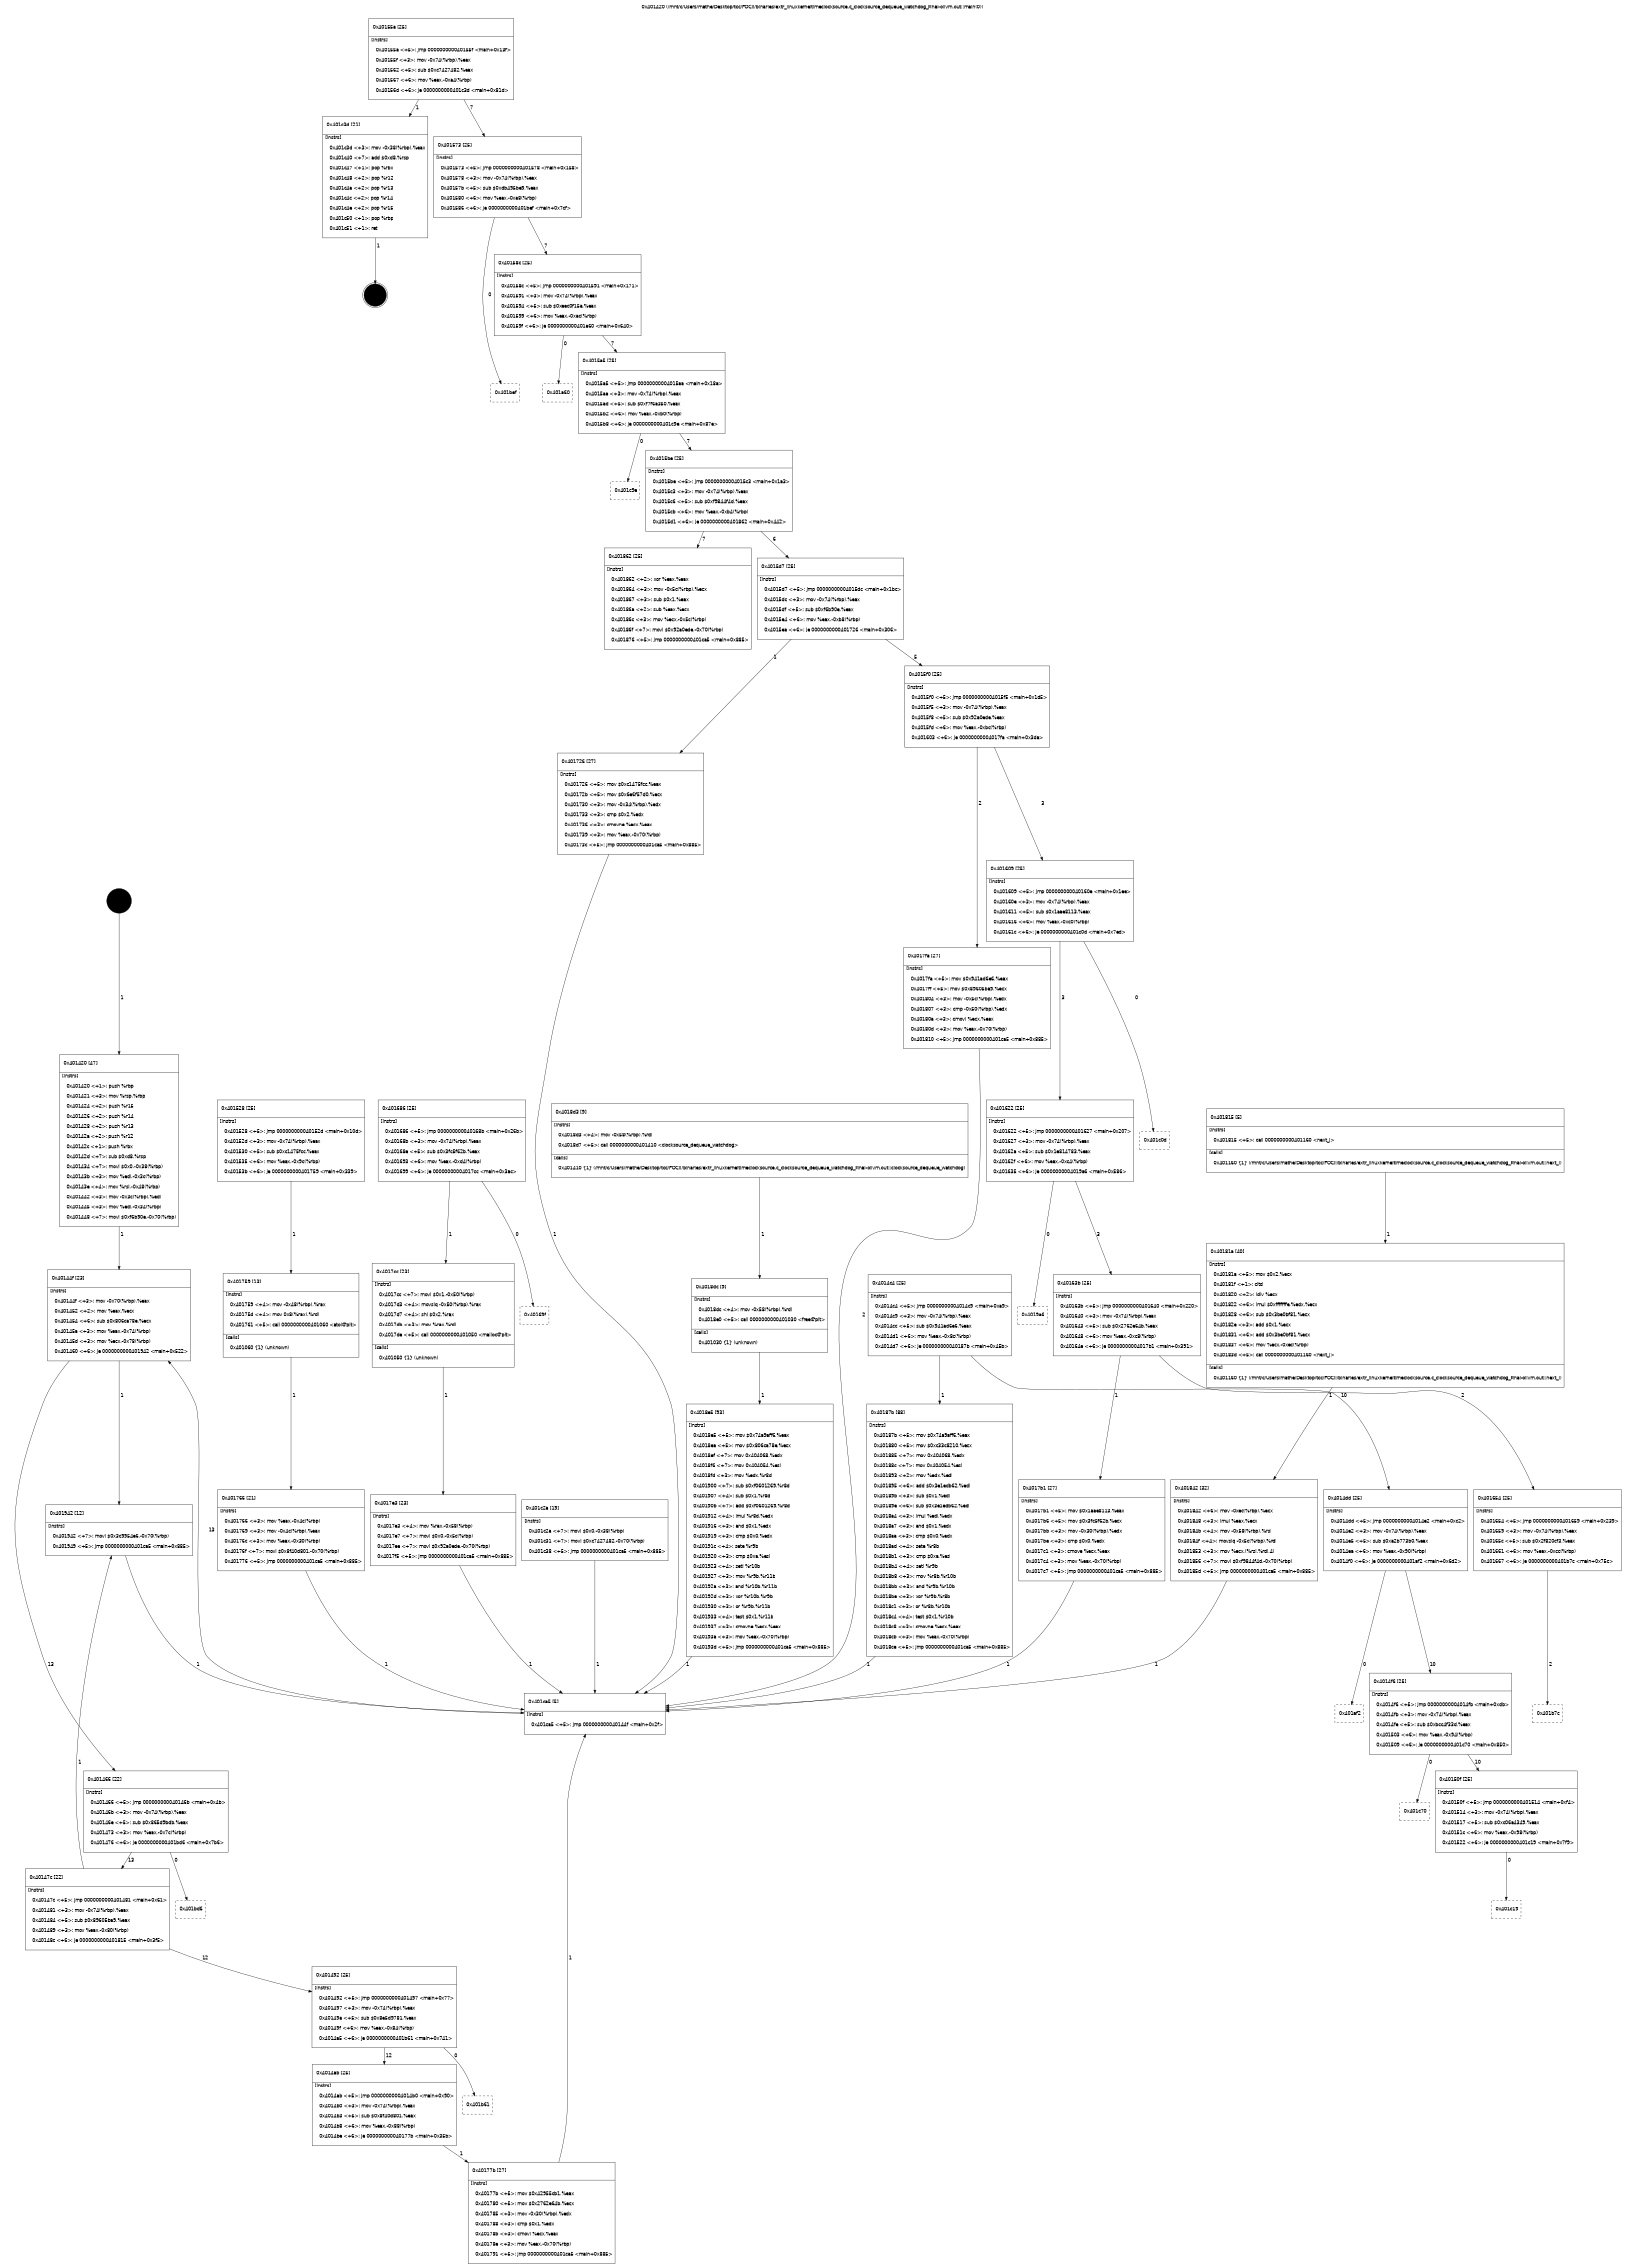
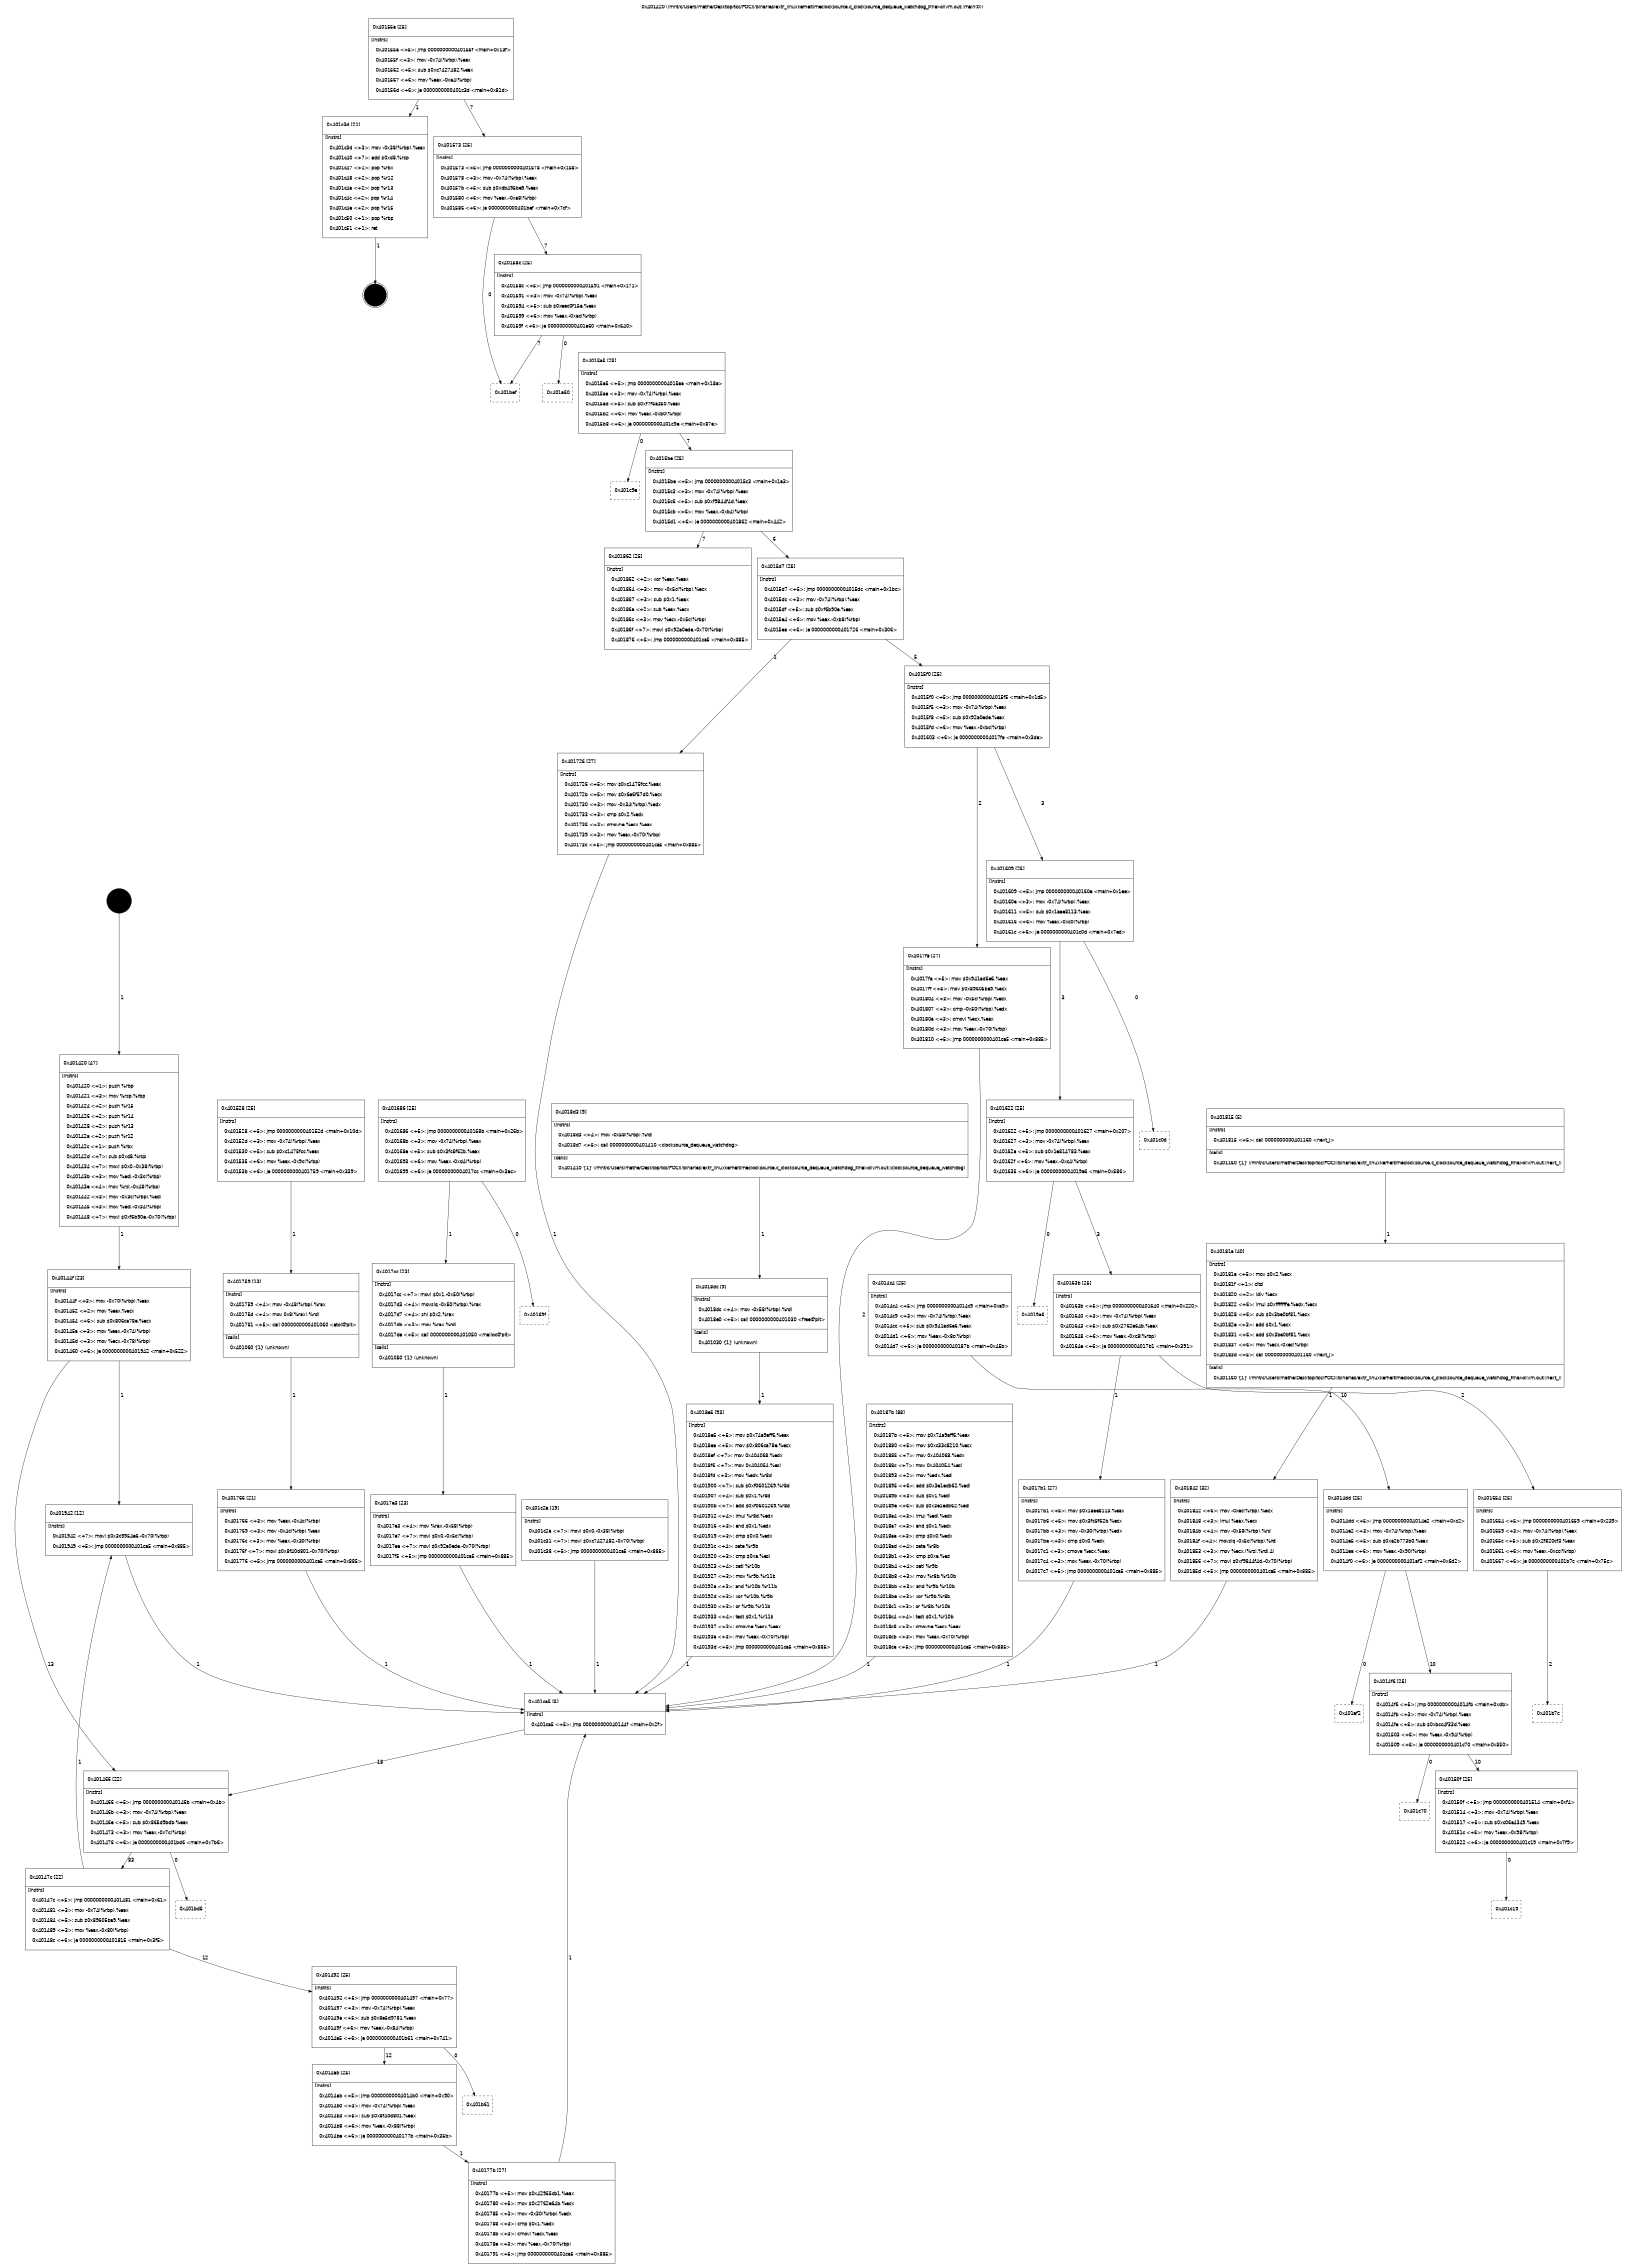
(609, 343) -> (527, 358)
(940, 1378) -> none
(217, 1664) -> (378, 1762)
(130, 1860) -> (130, 1860)
